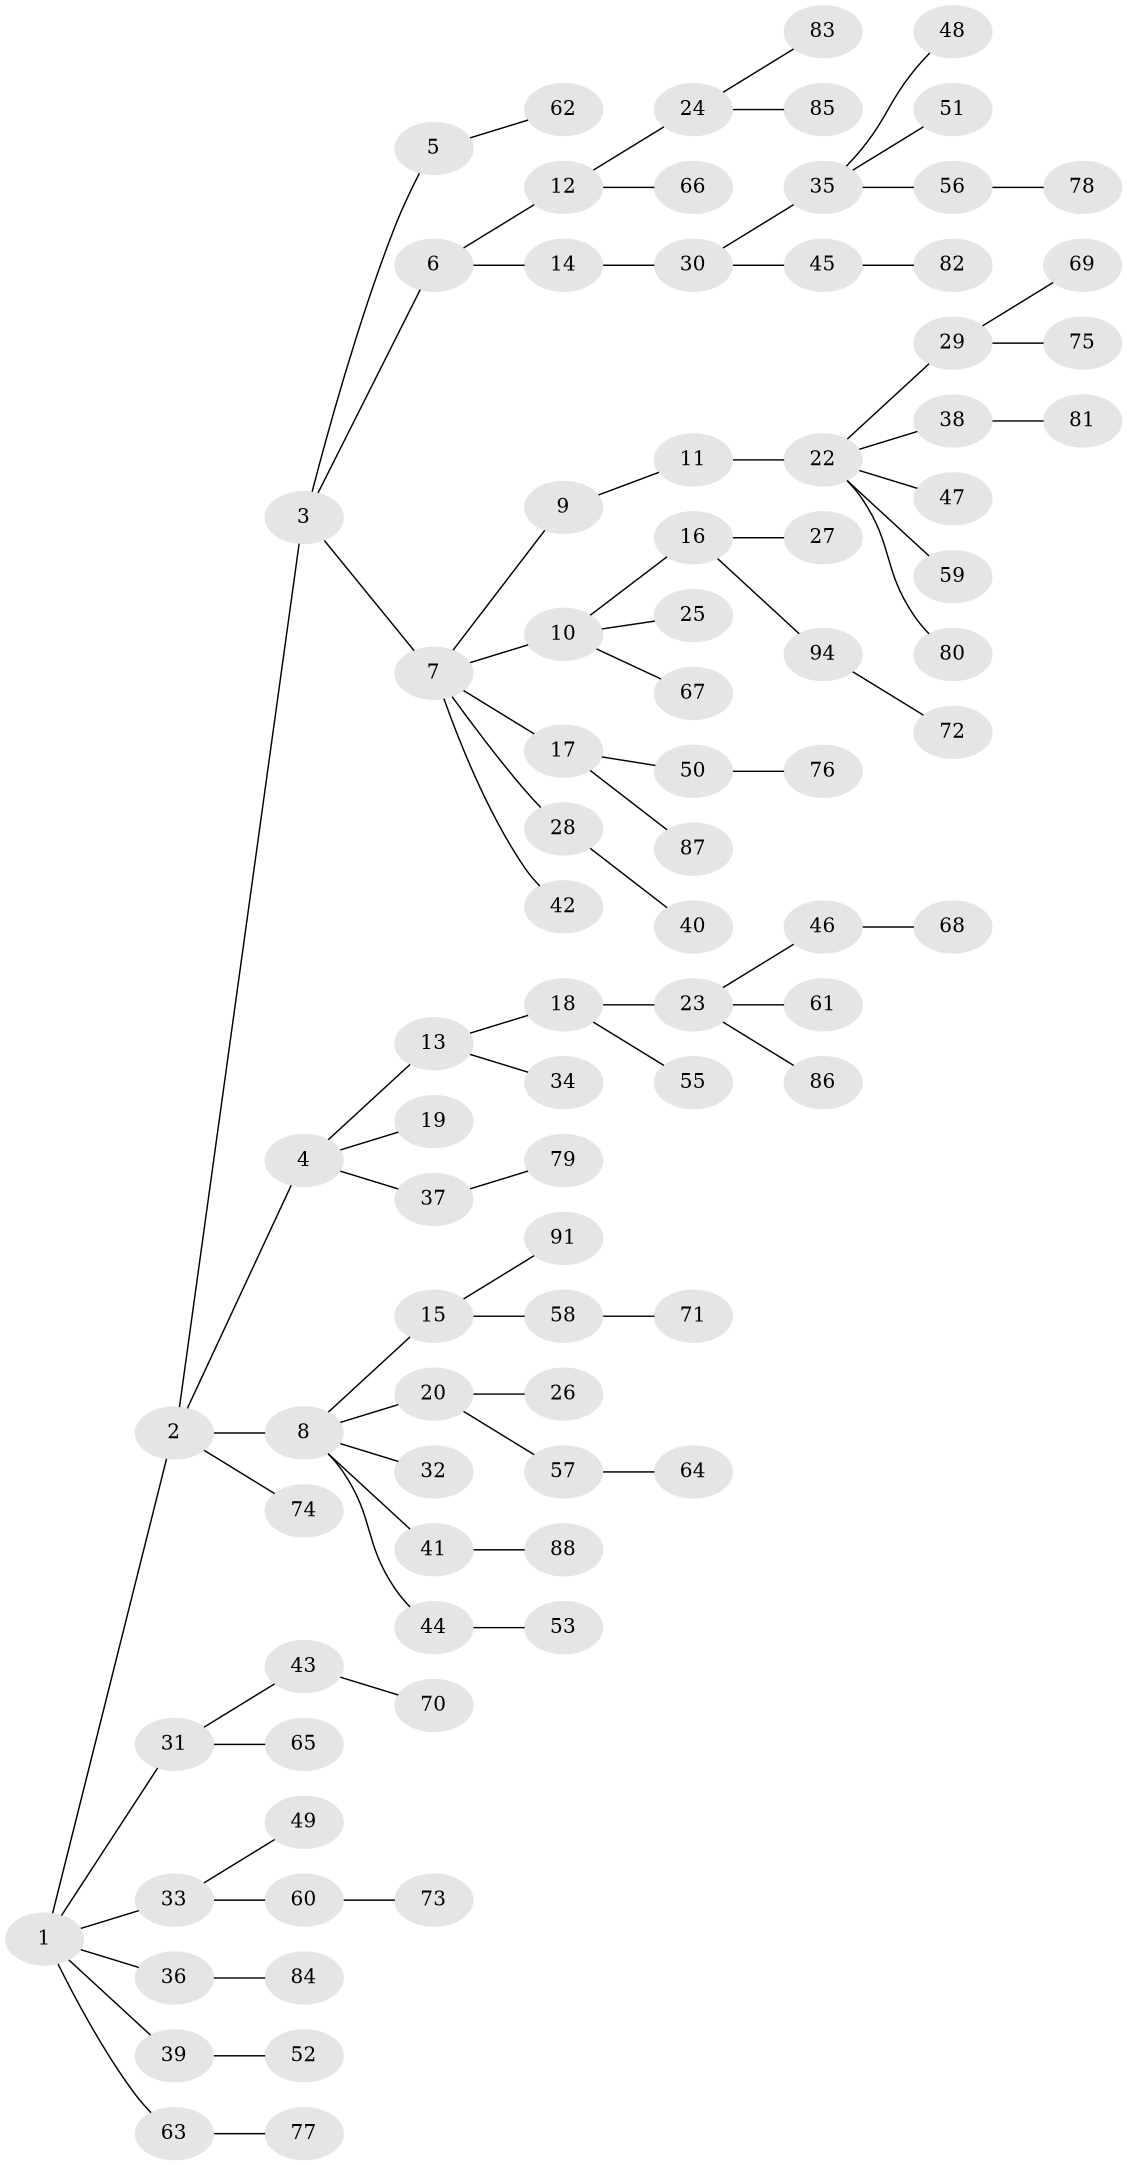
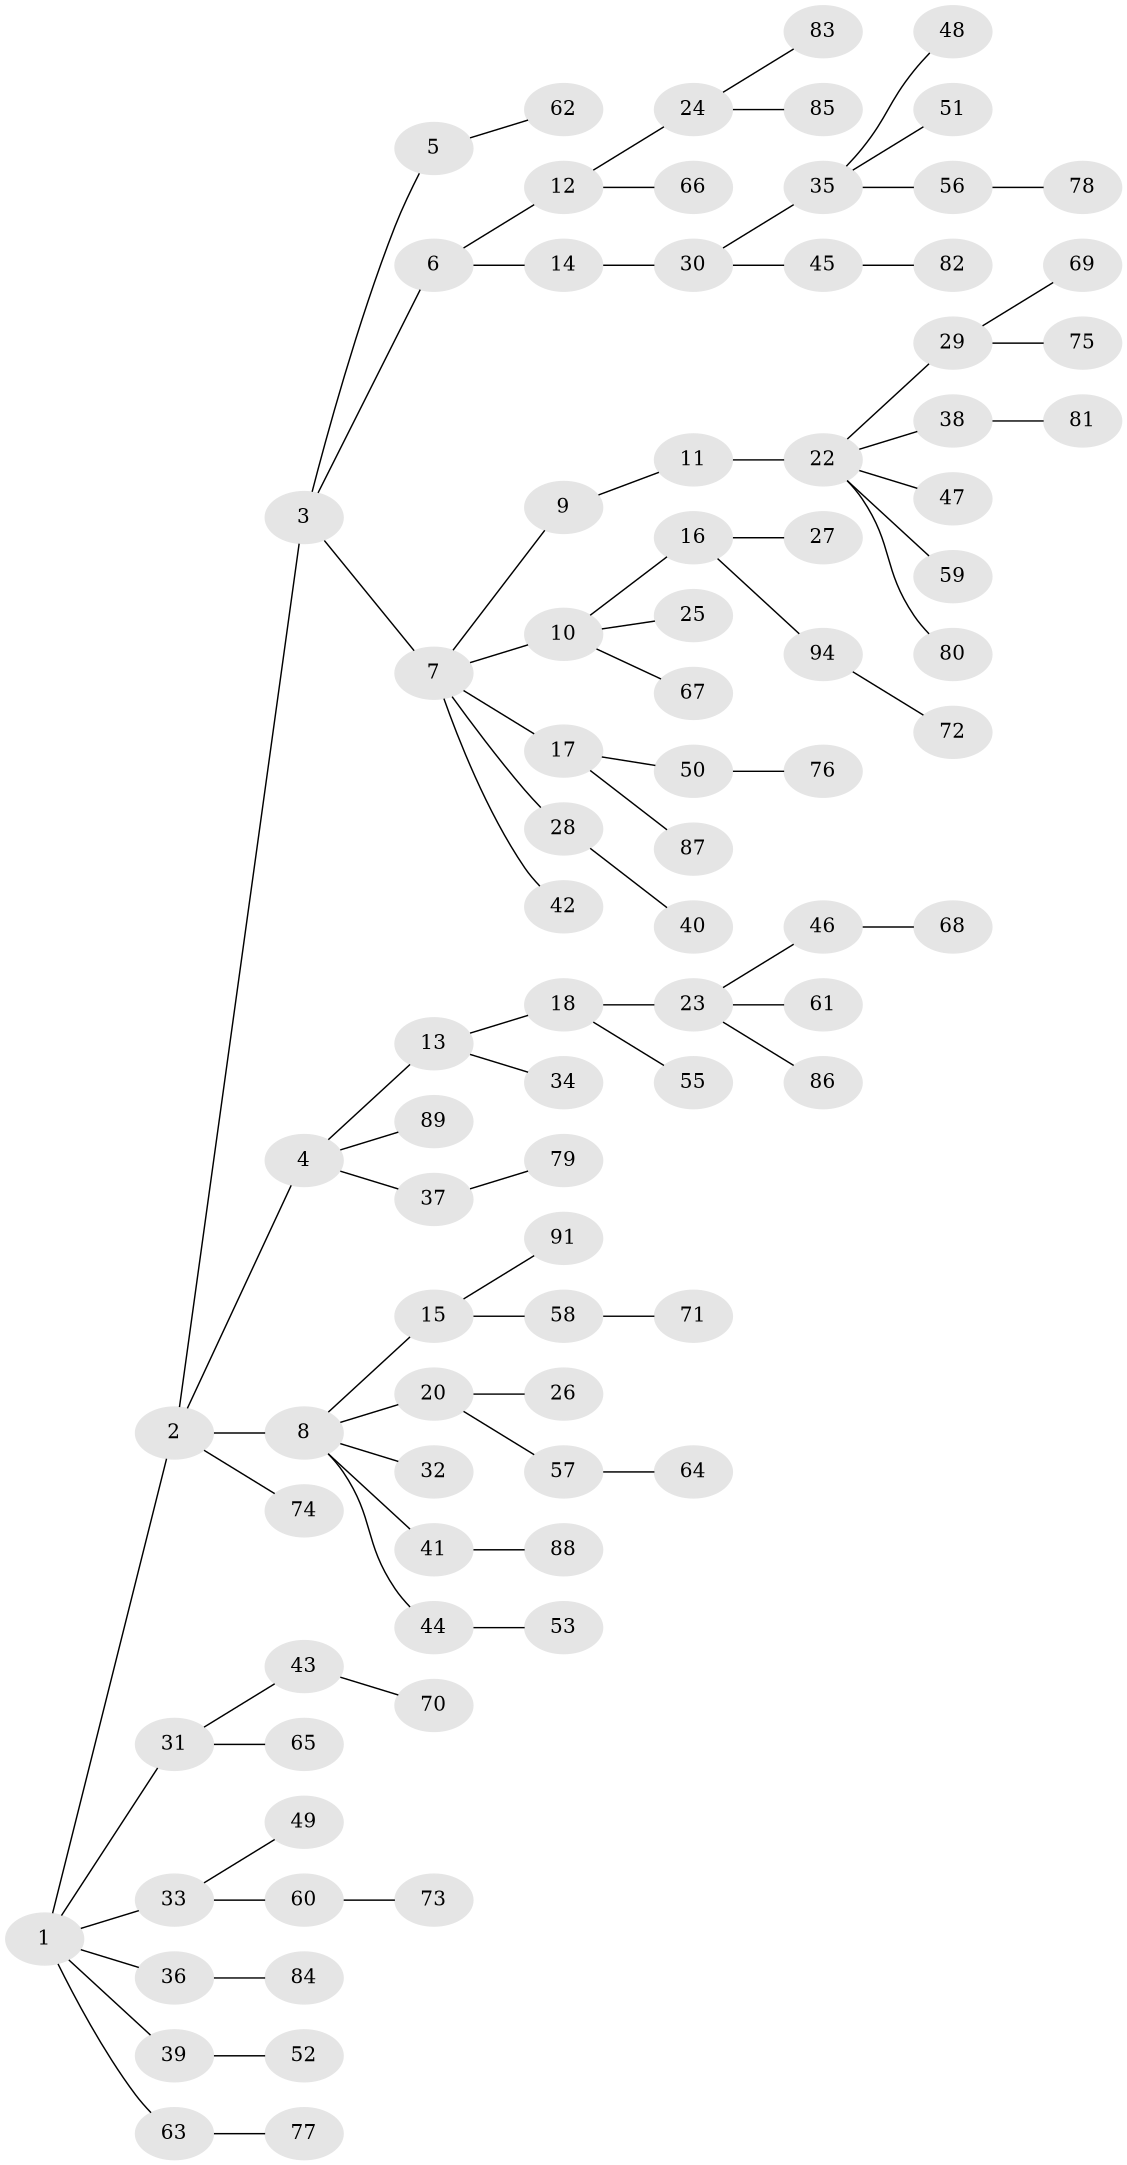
(434, 1122) -> (434, 1122)
